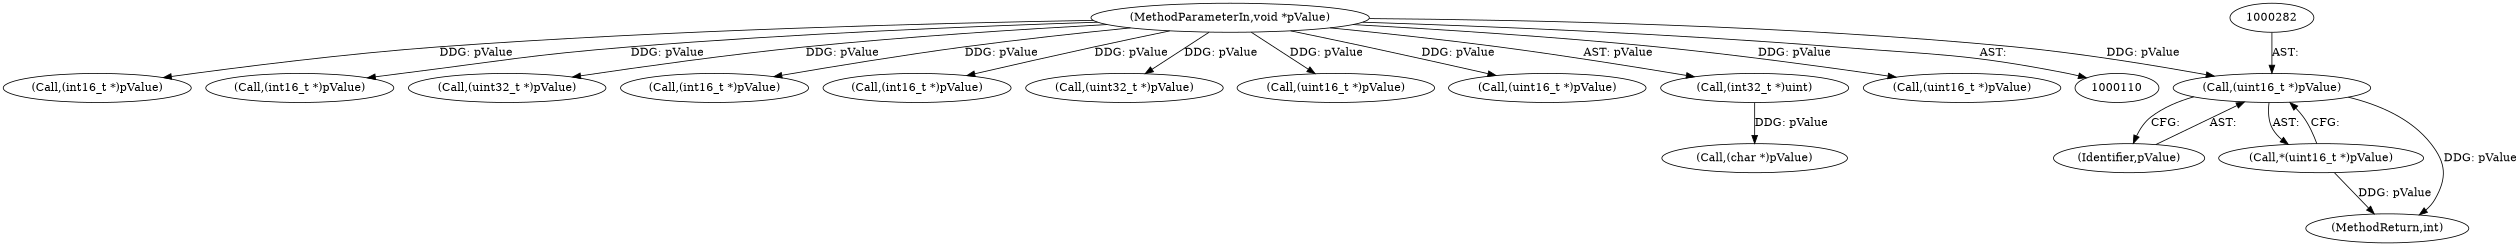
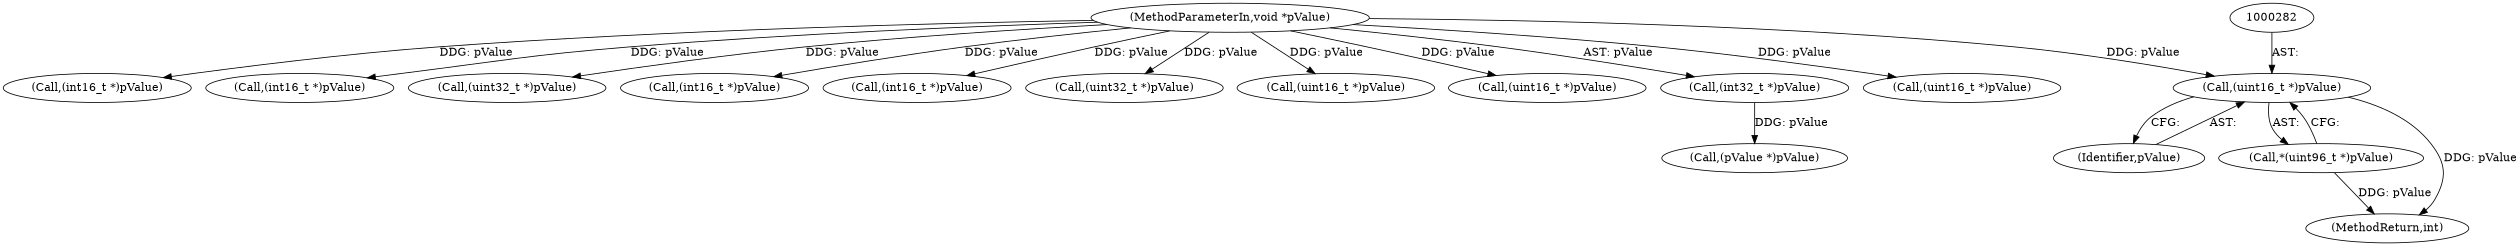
(1755, 88) -> (1755, 88)
(2117, 88) -> none
(1755, 158) -> (1755, 158)
(2321, 158) -> (2321, 158)
